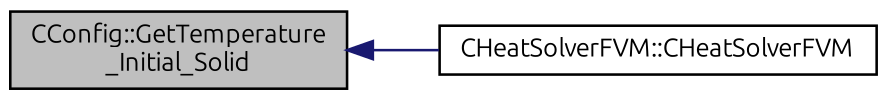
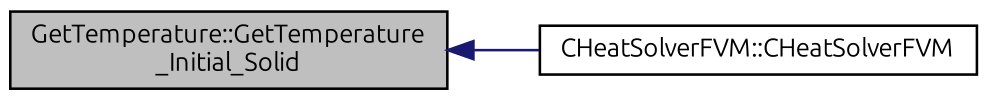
(179, 50) -> (229, 50)
